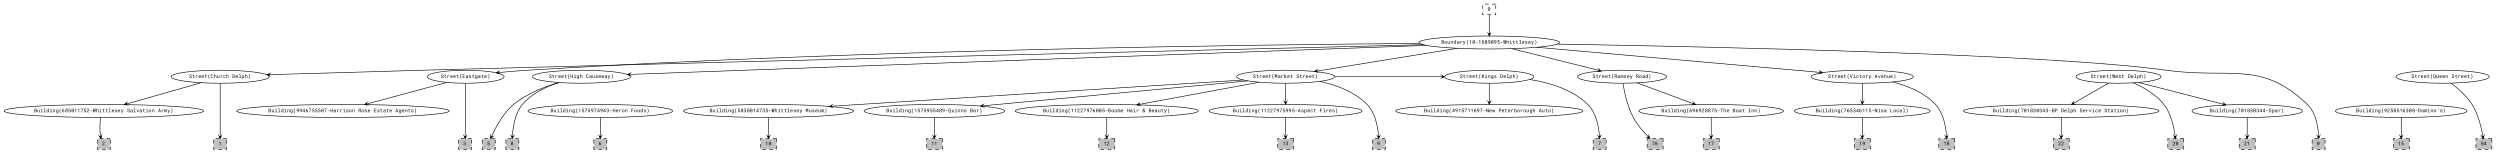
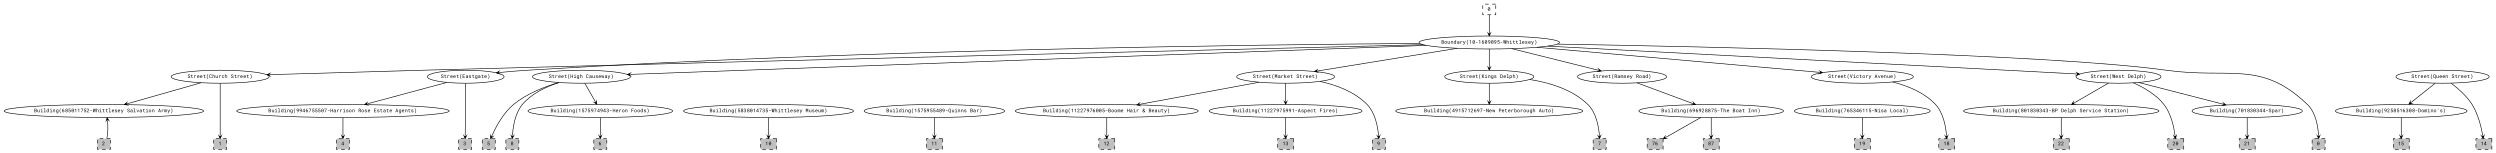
none -> (1812, 60)
(220, 77) -> (220, 77)
(1388, 77) -> (1489, 58)
none -> (590, 92)
(1862, 92) -> none
(1038, 93) -> none
(1116, 93) -> none
none -> (2423, 93)
(1286, 111) -> (1286, 111)
(1489, 111) -> (1489, 111)
(2061, 111) -> (2061, 111)
(1631, 112) -> (1683, 127)
(100, 127) -> (108, 130)
none -> (343, 144)
(1711, 144) -> (1711, 144)
(2484, 144) -> (2484, 144)
